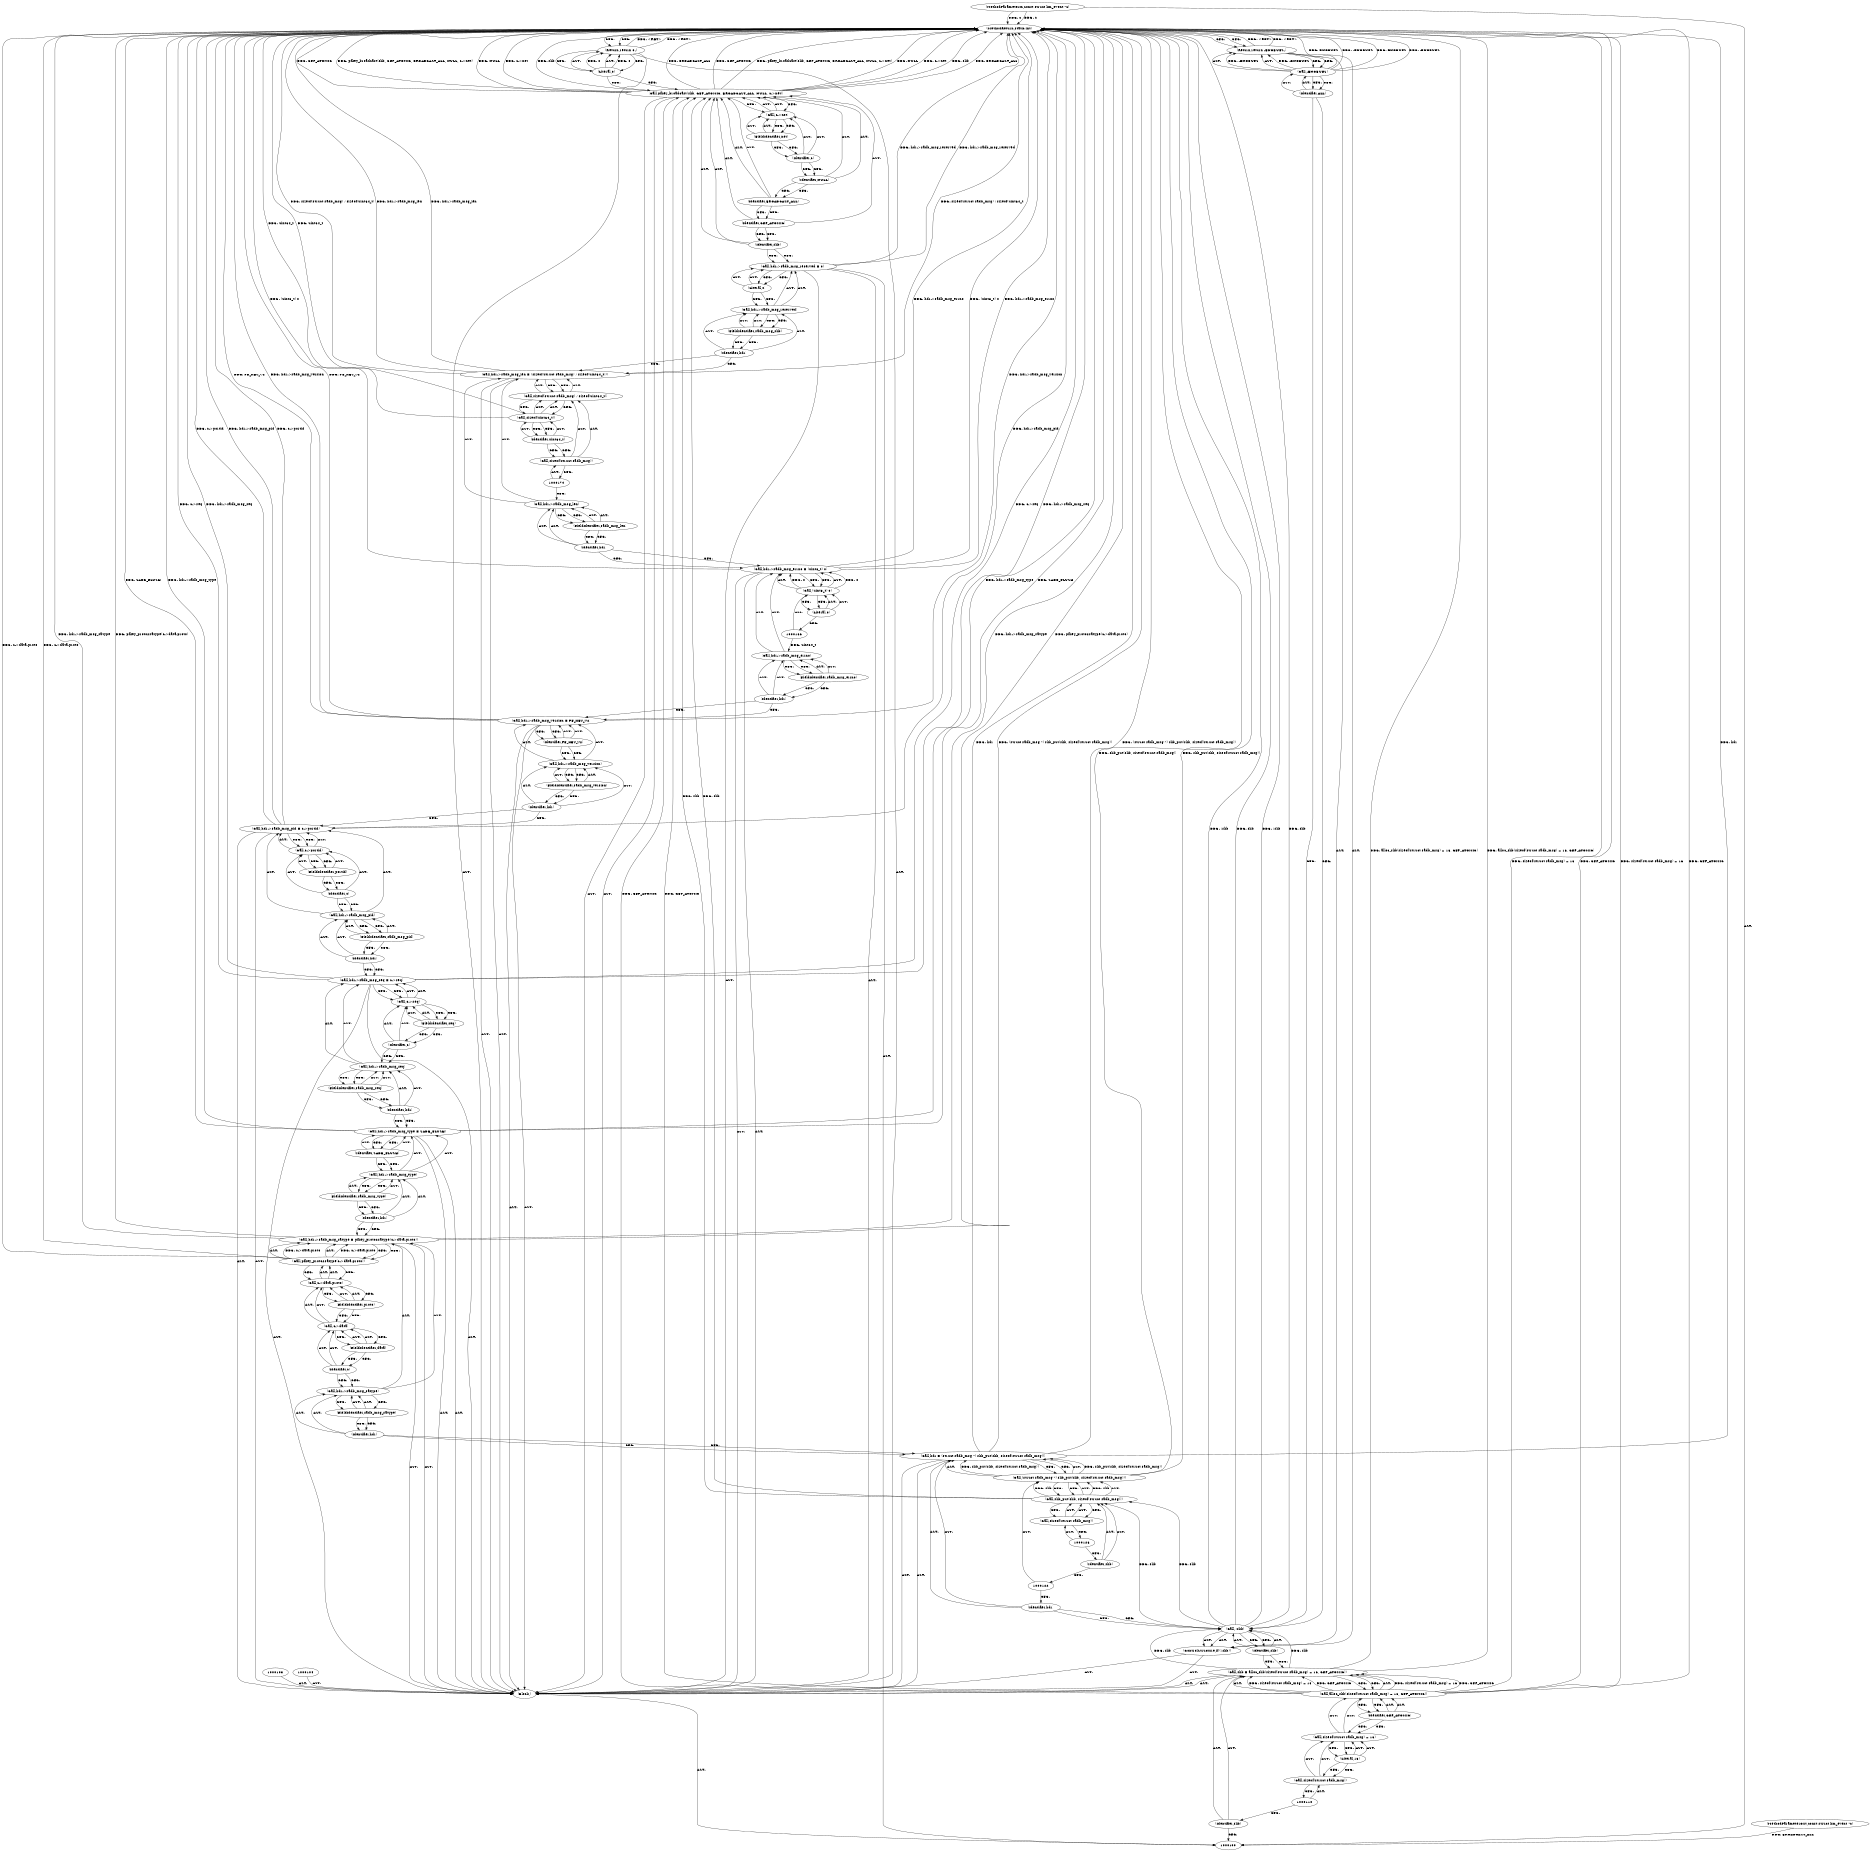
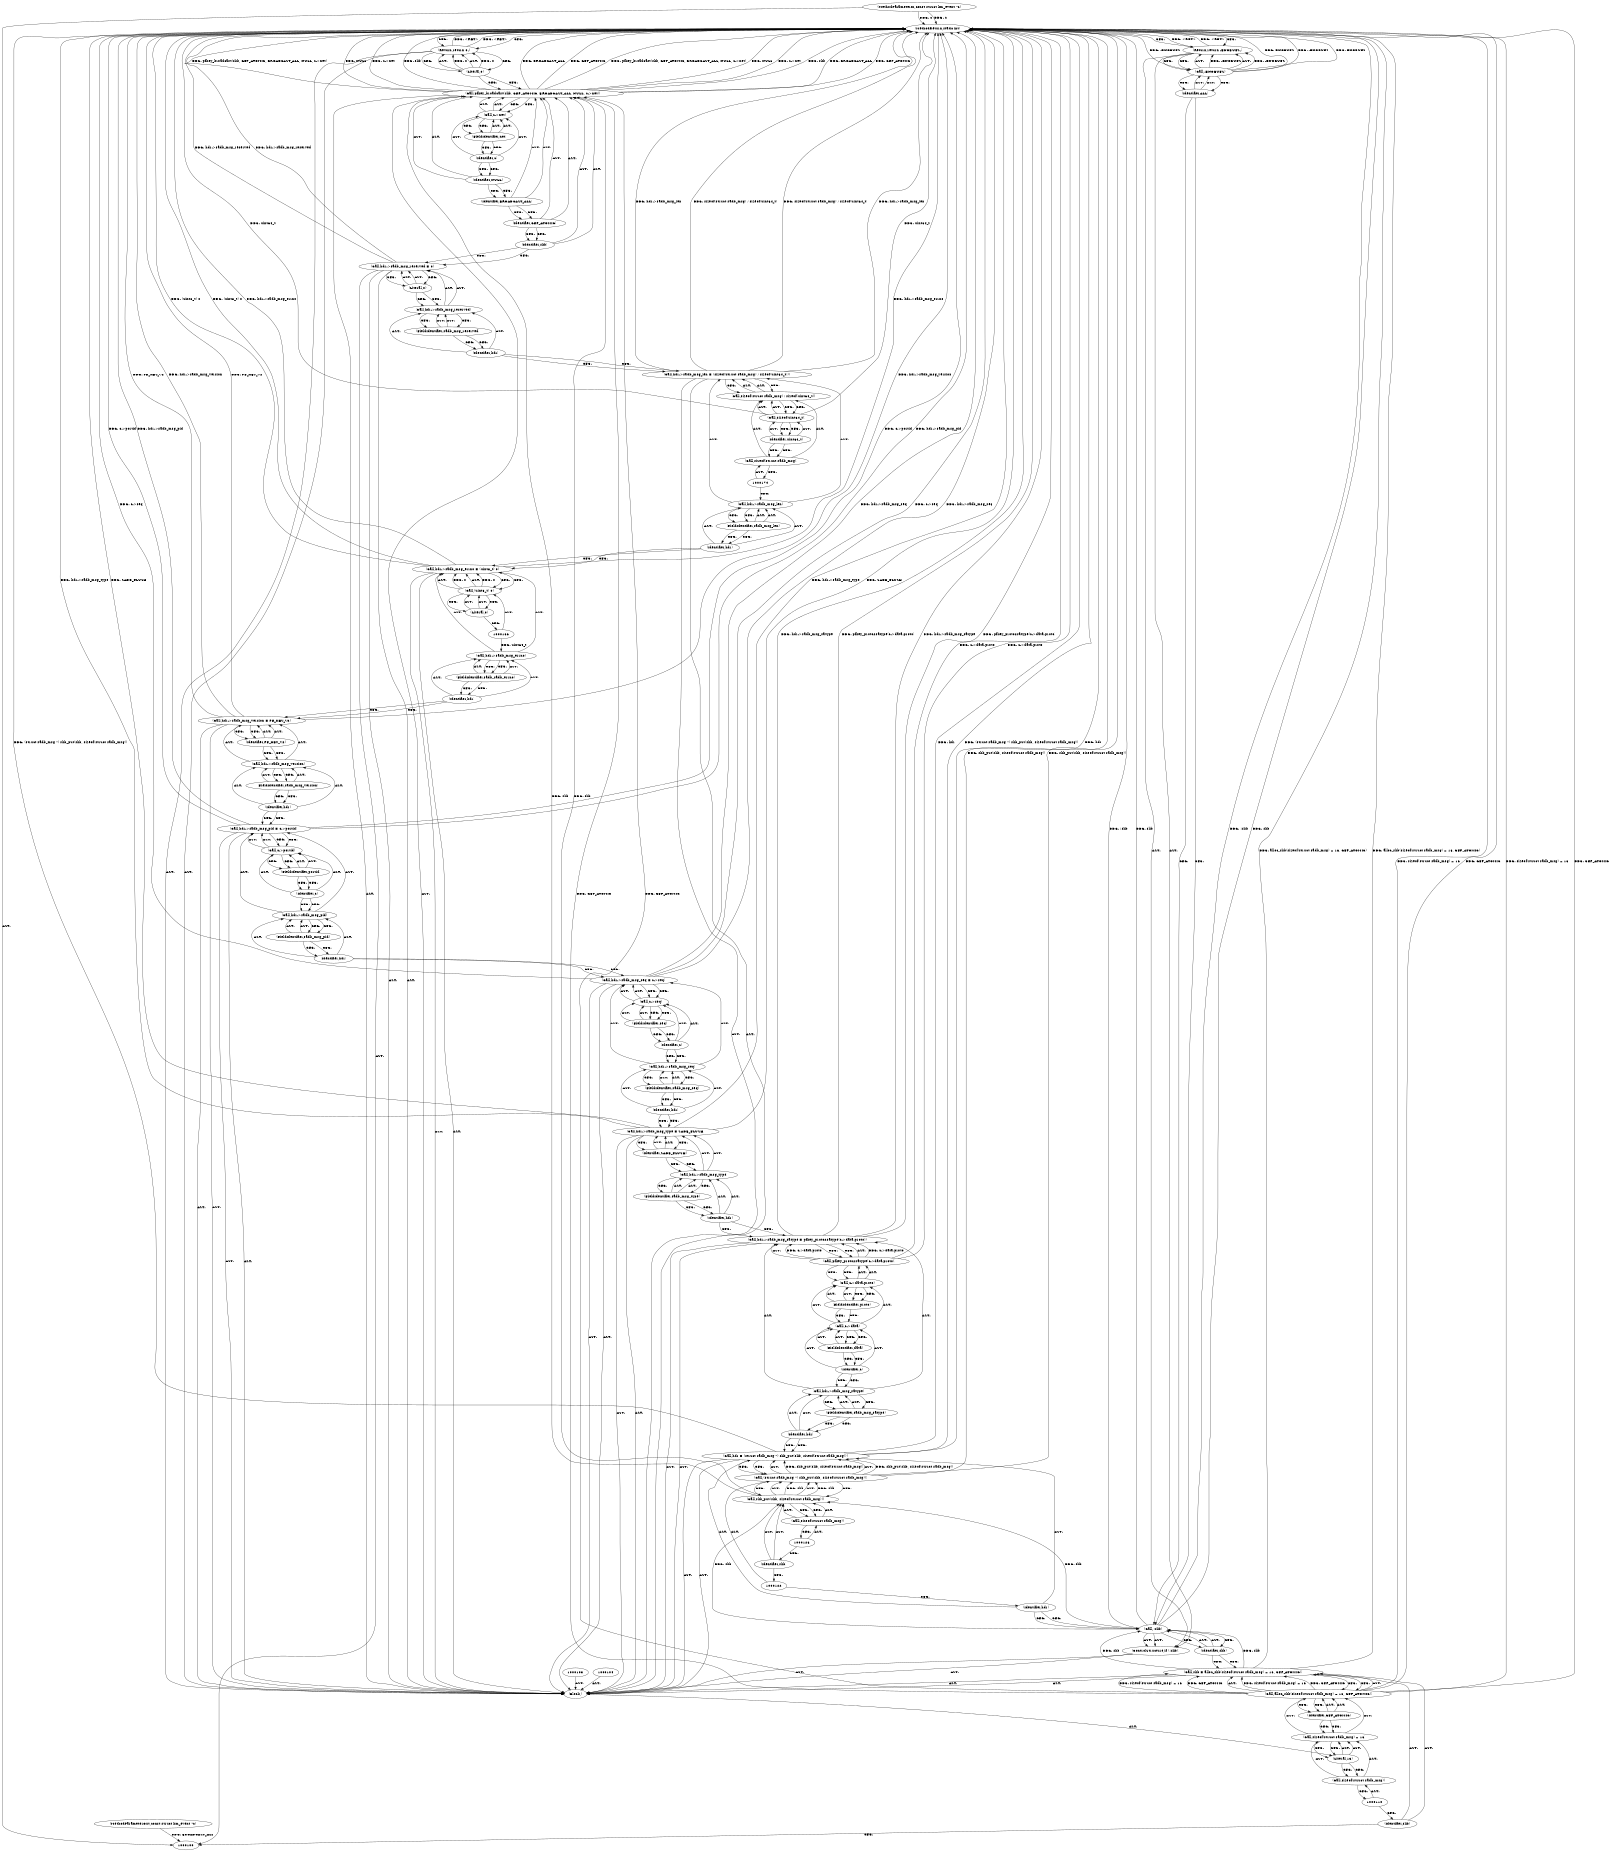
(755, 331) -> (448, 331)
(800, 613) -> (509, 613)
(828, 677) -> (486, 677)
(818, 1835) -> (959, 1713)
